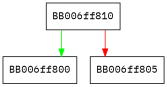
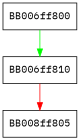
(62, 39) -> (40, 39)
(127, 70) -> (40, 124)
